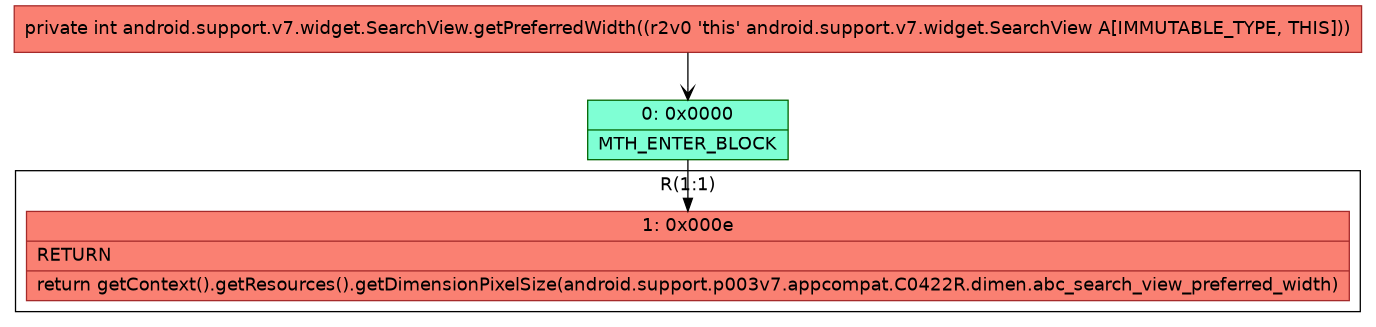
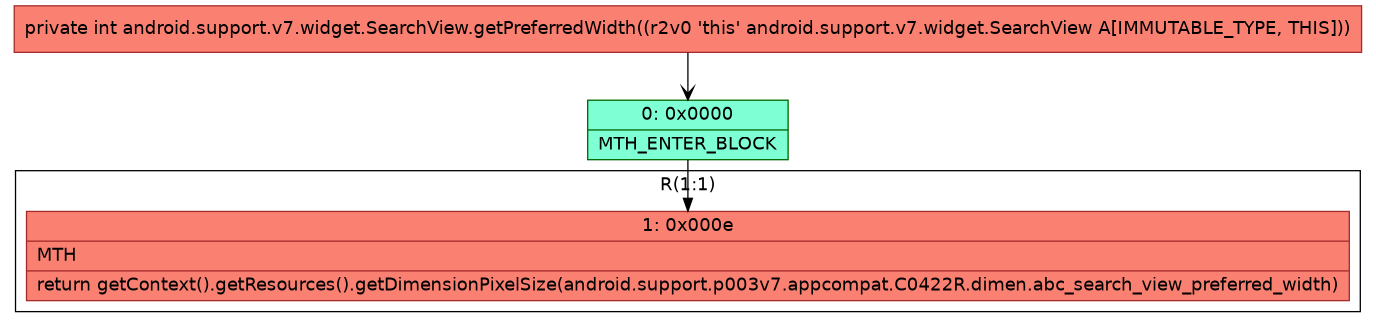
(74, 255) -> (57, 255)
